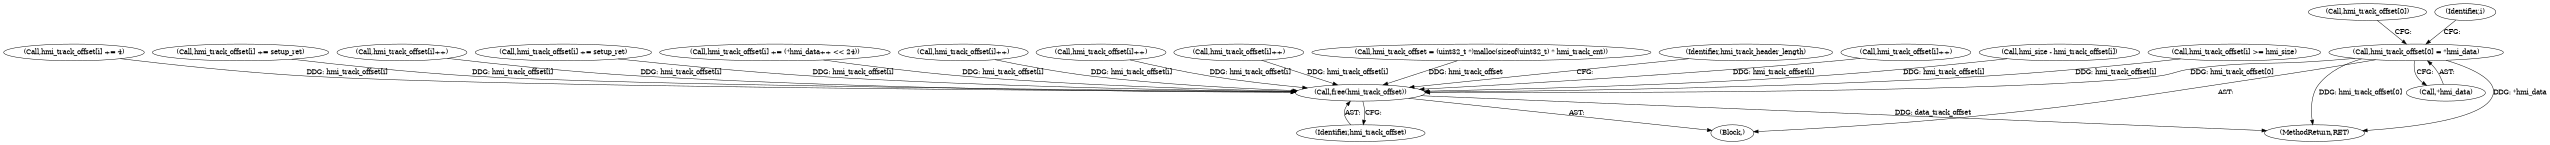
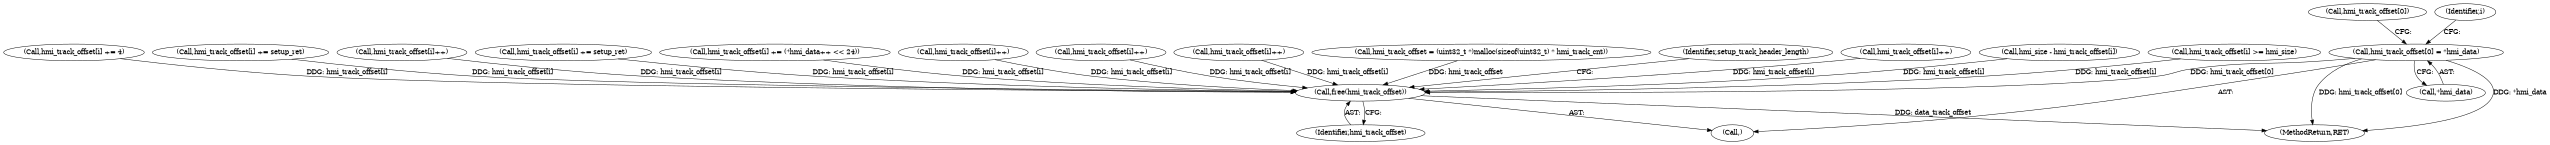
(1746, 52) -> (1746, 52)
(1732, 133) -> (1732, 133)
